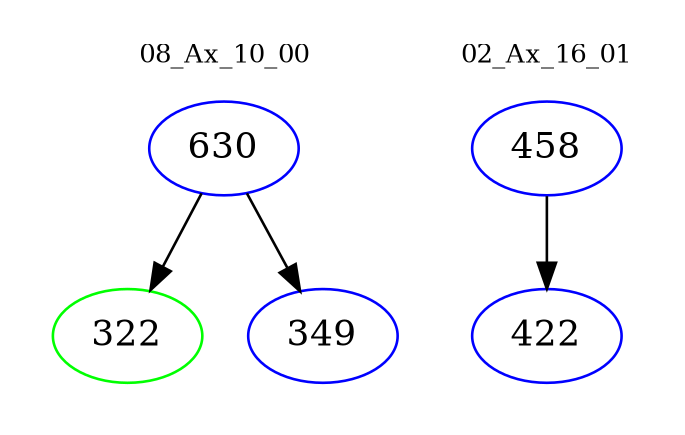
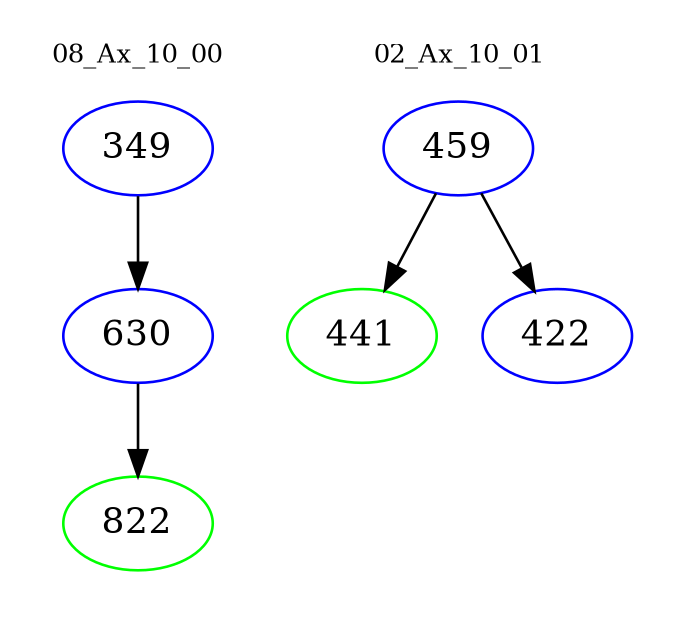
(547, 56) -> (460, 56)
(547, 148) -> (458, 148)
(267, 231) -> (138, 229)
(128, 336) -> (138, 523)
none -> (362, 336)
